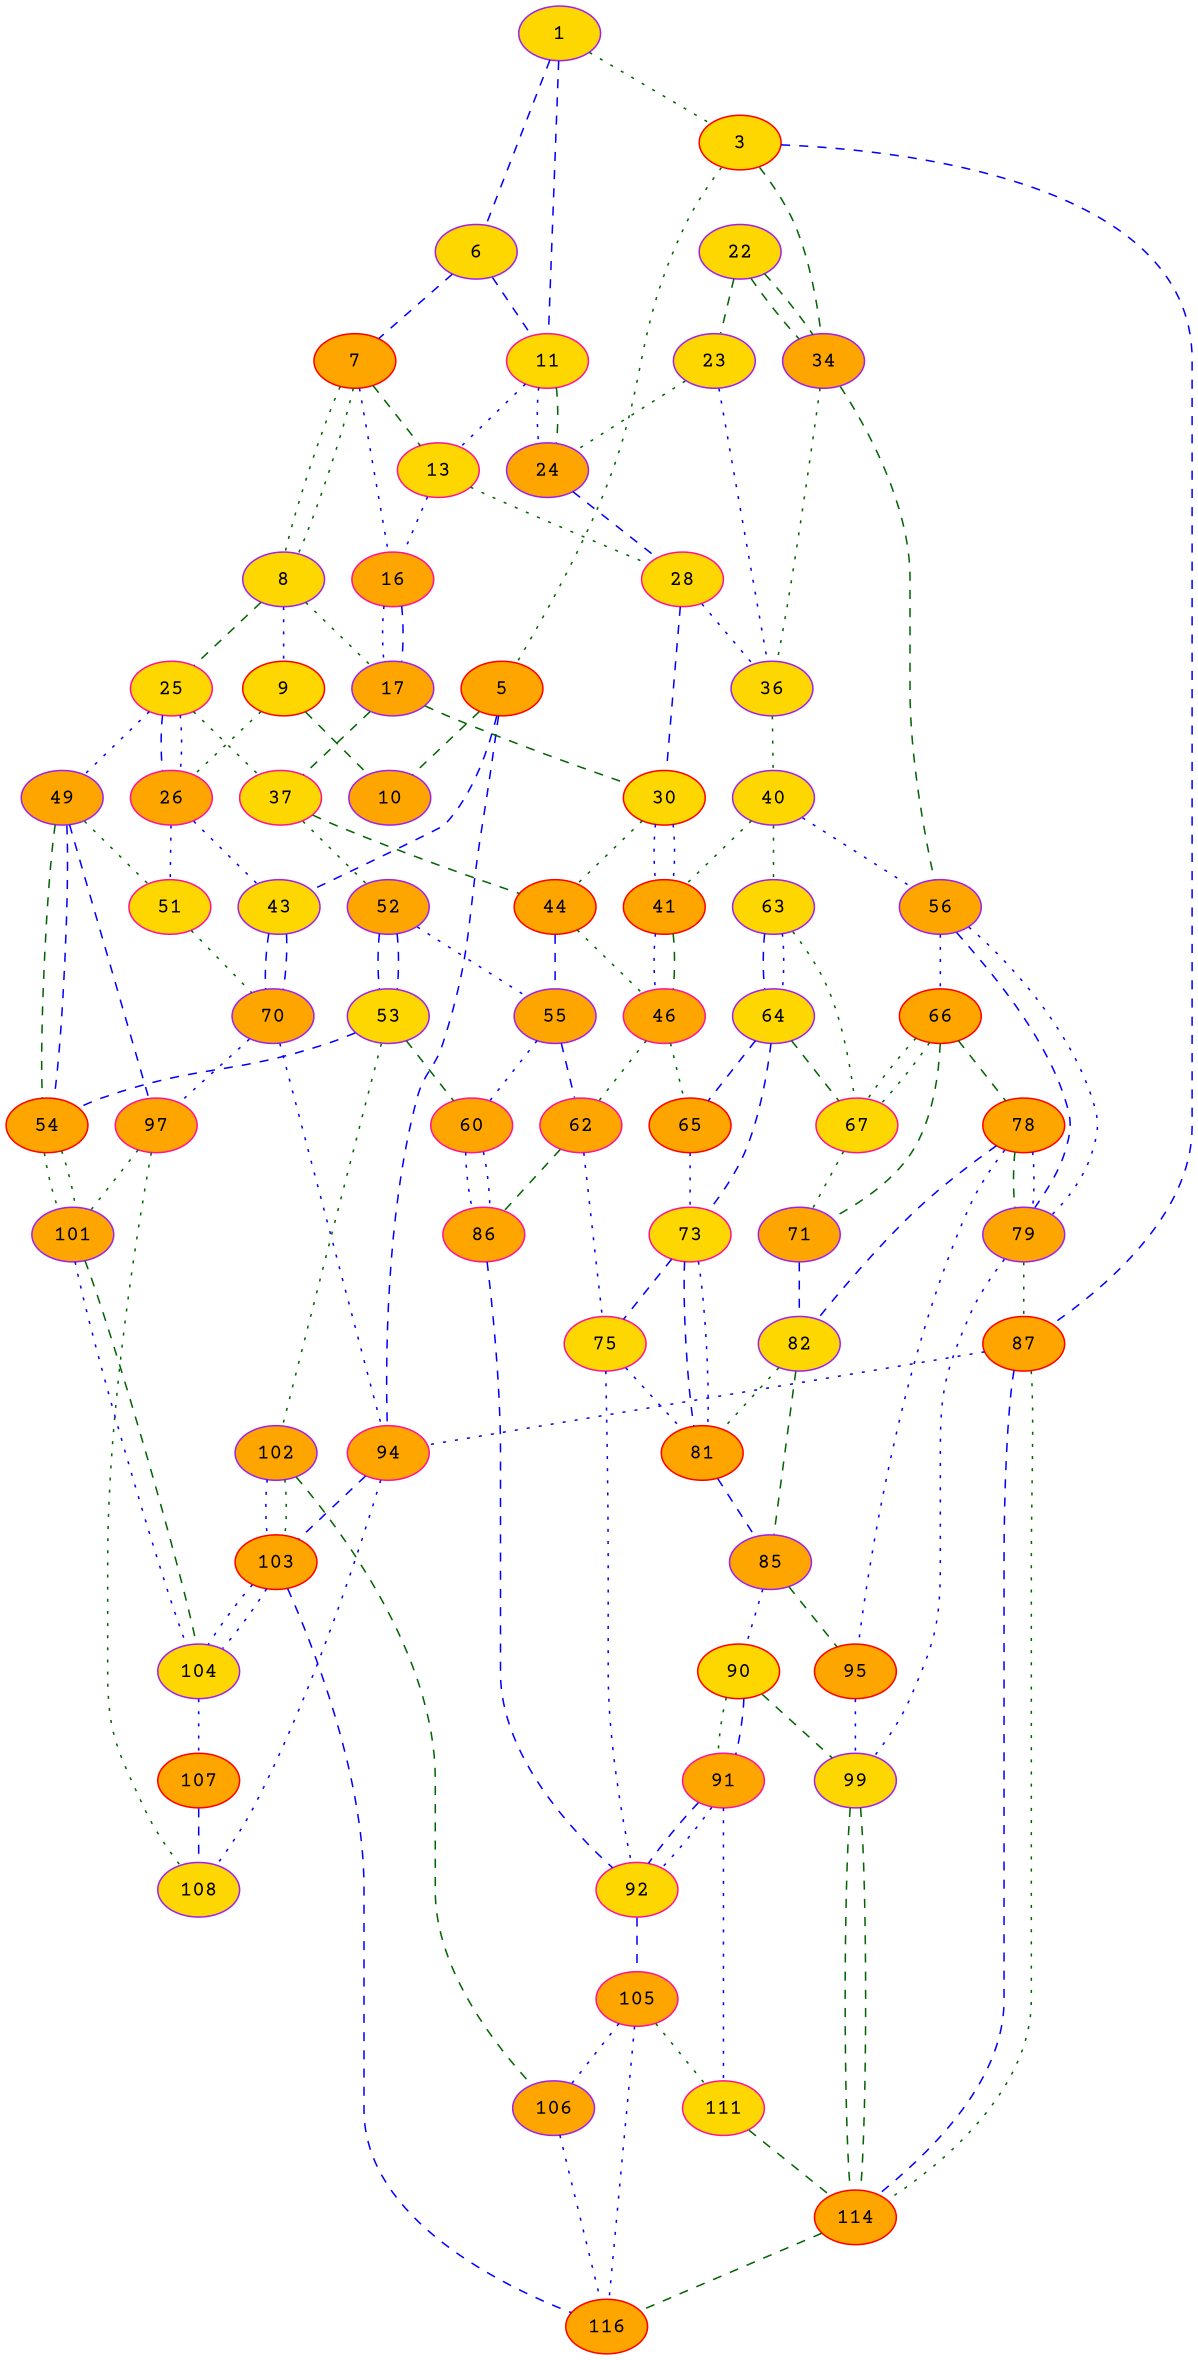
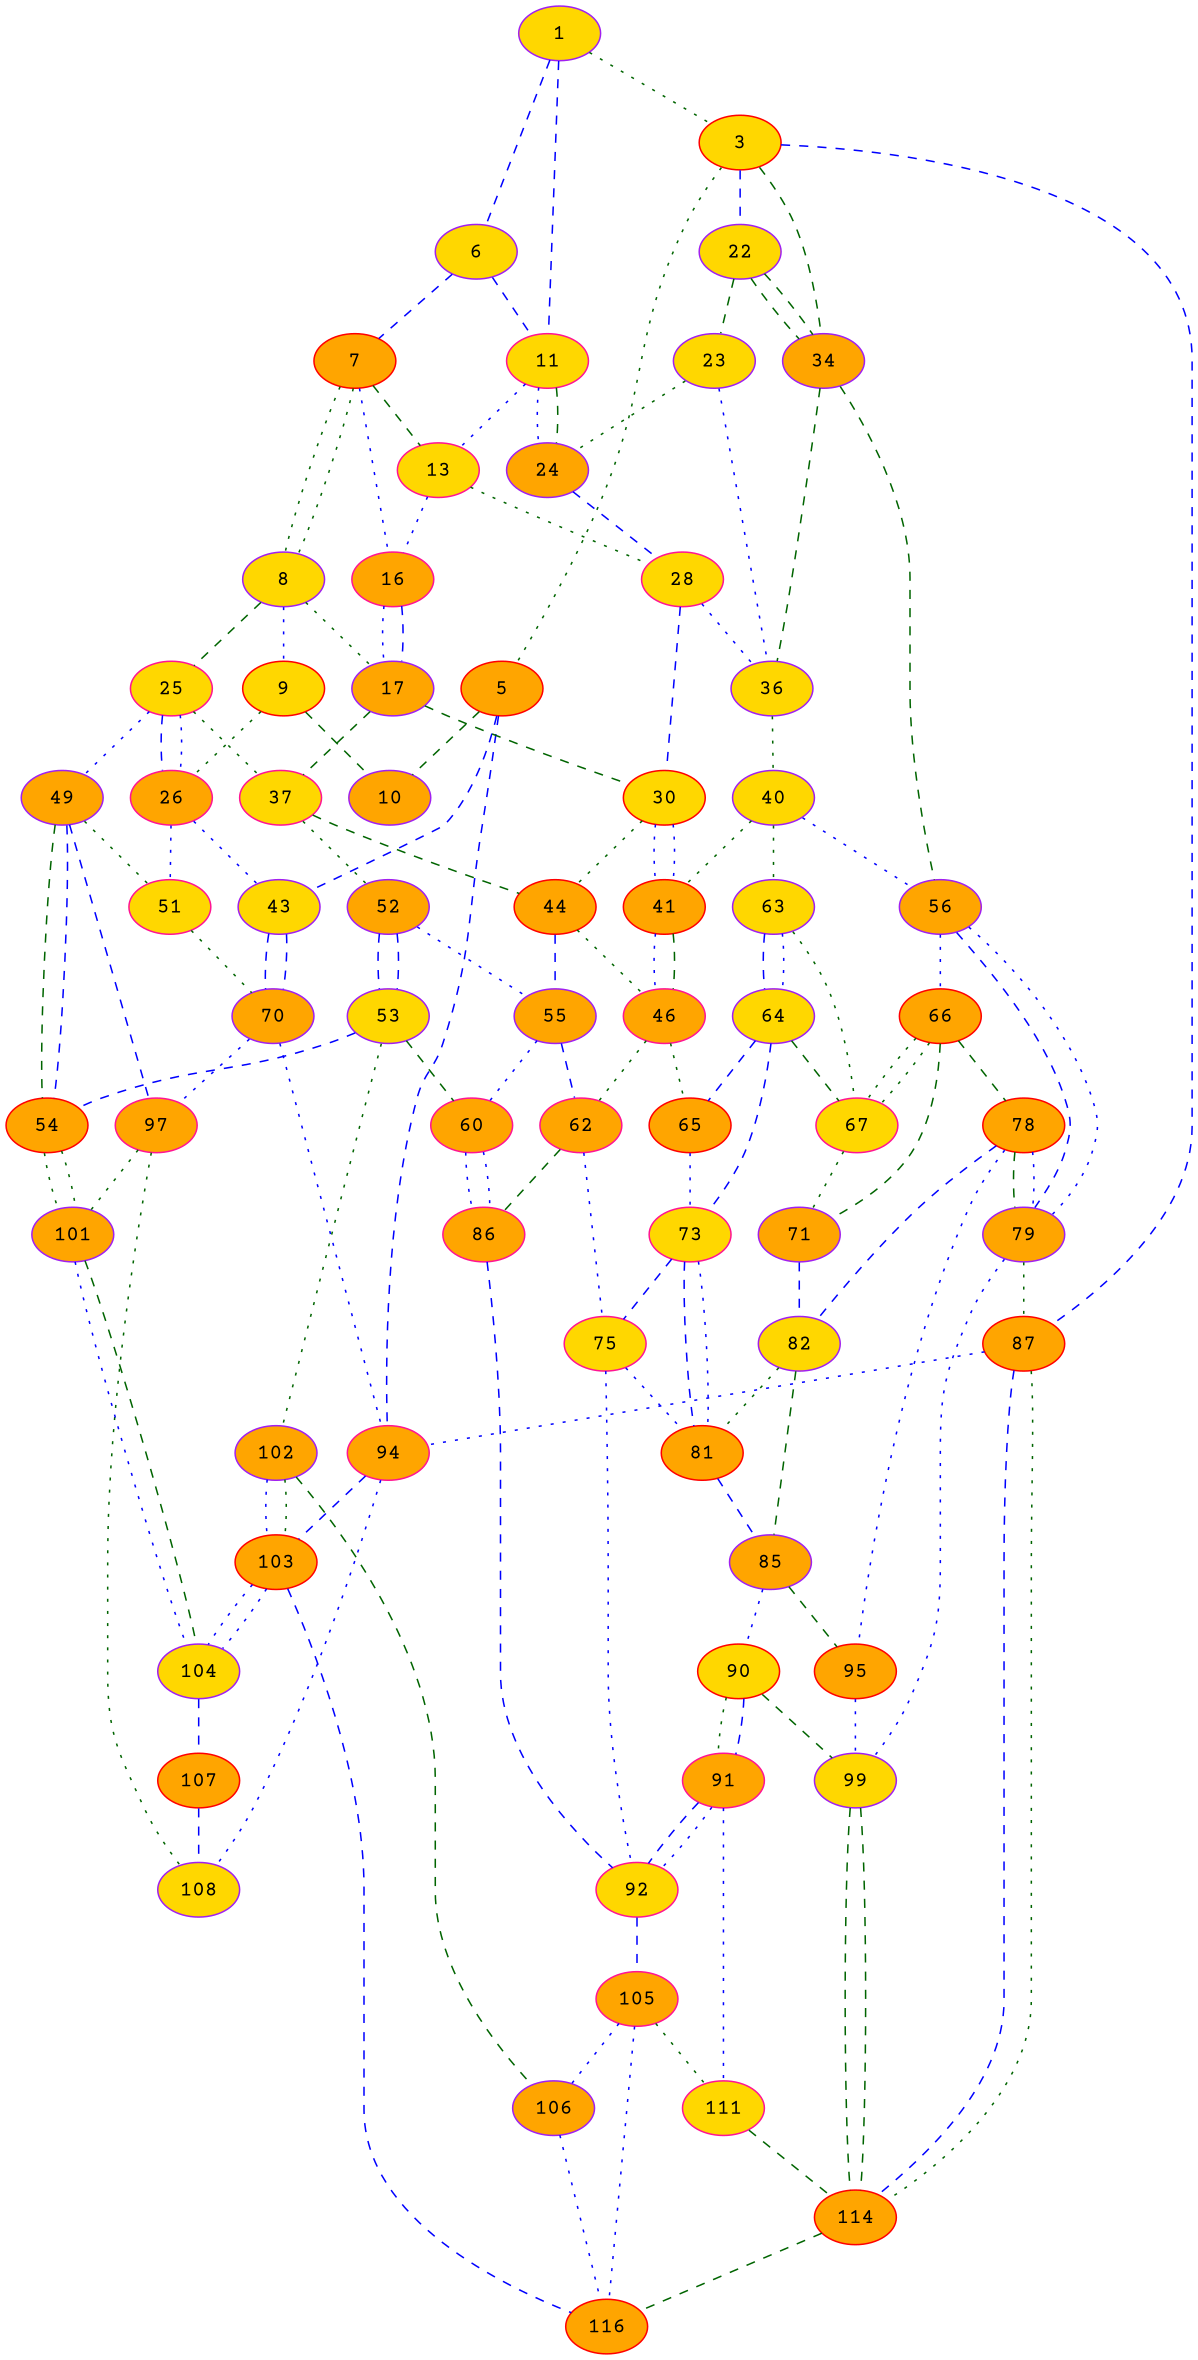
none -> (740, 197)
(800, 525) -> (800, 525)
(199, 1726) -> (199, 1726)
